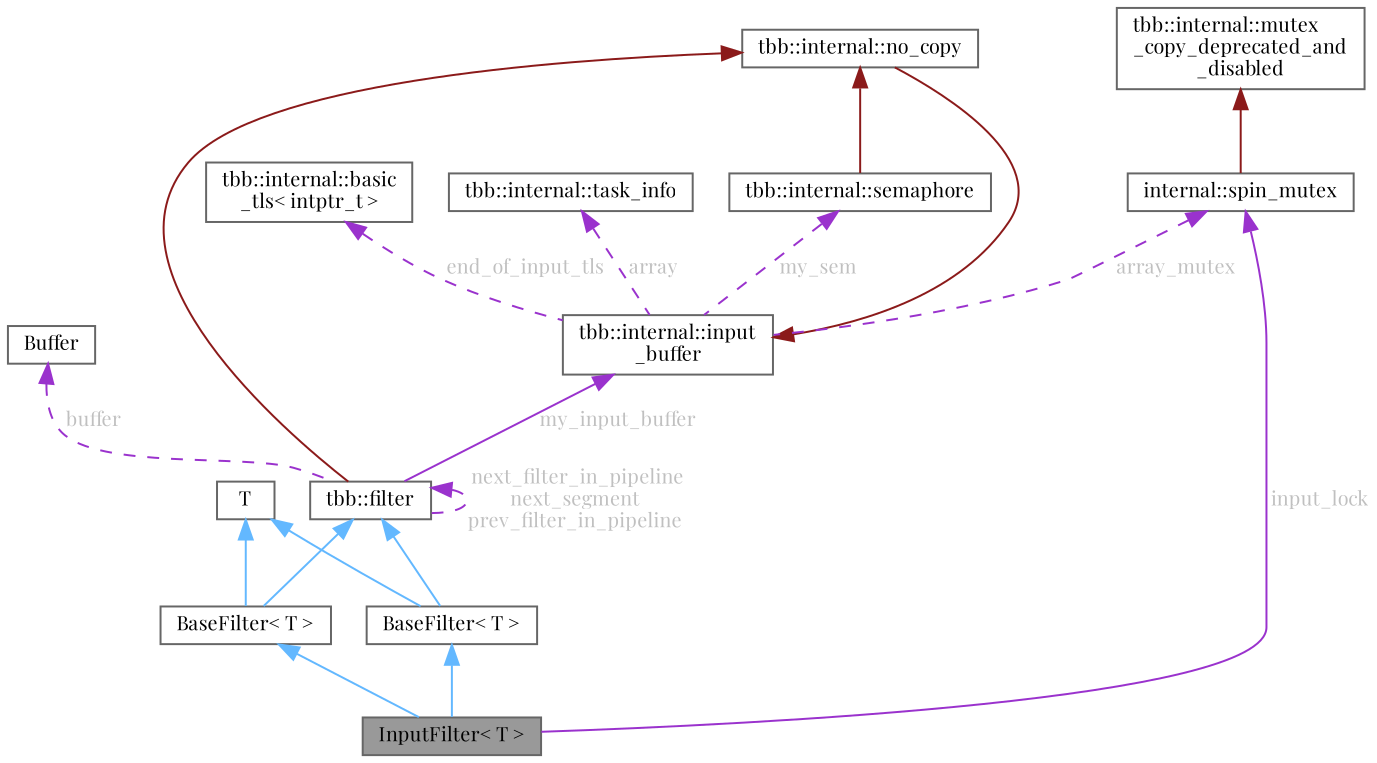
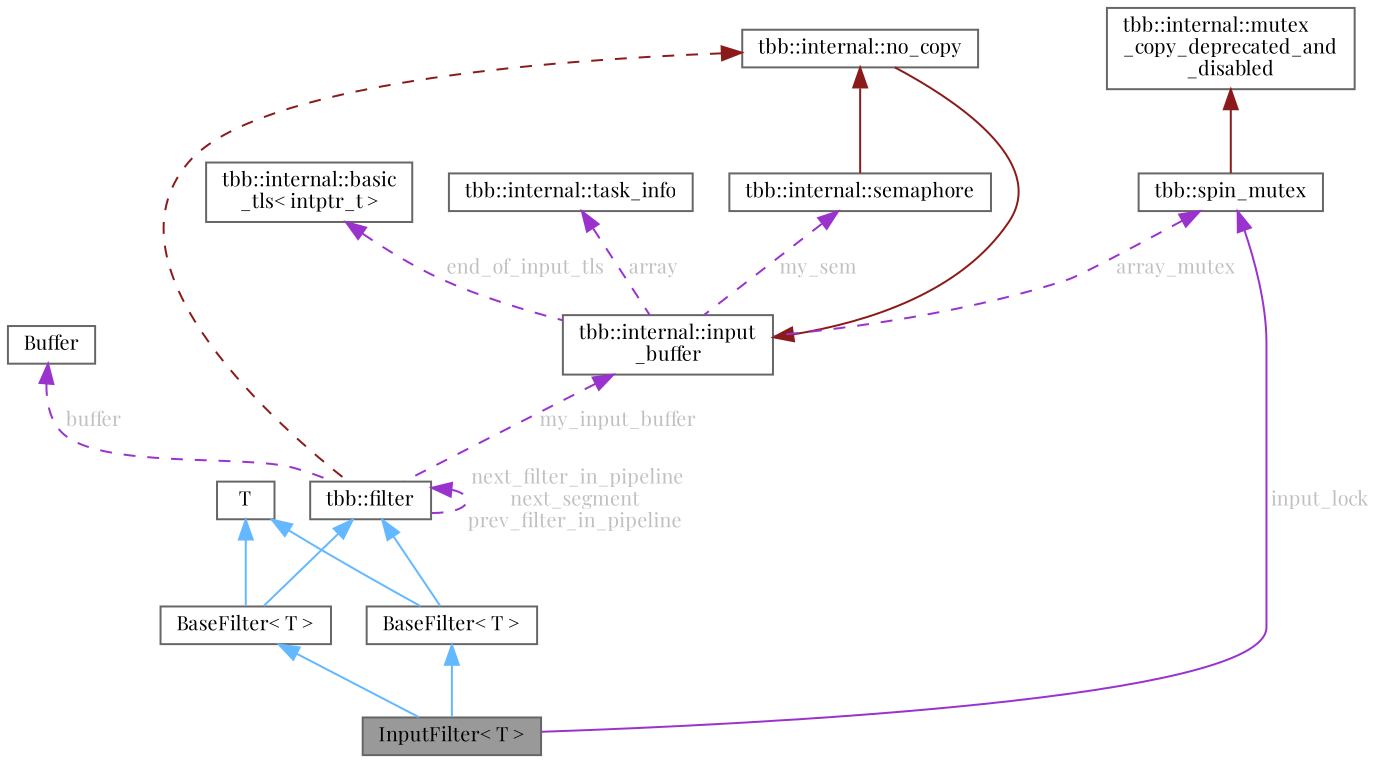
(256, 121) -> (256, 121)
(1241, 192) -> (1231, 192)
(500, 433) -> (500, 433)
